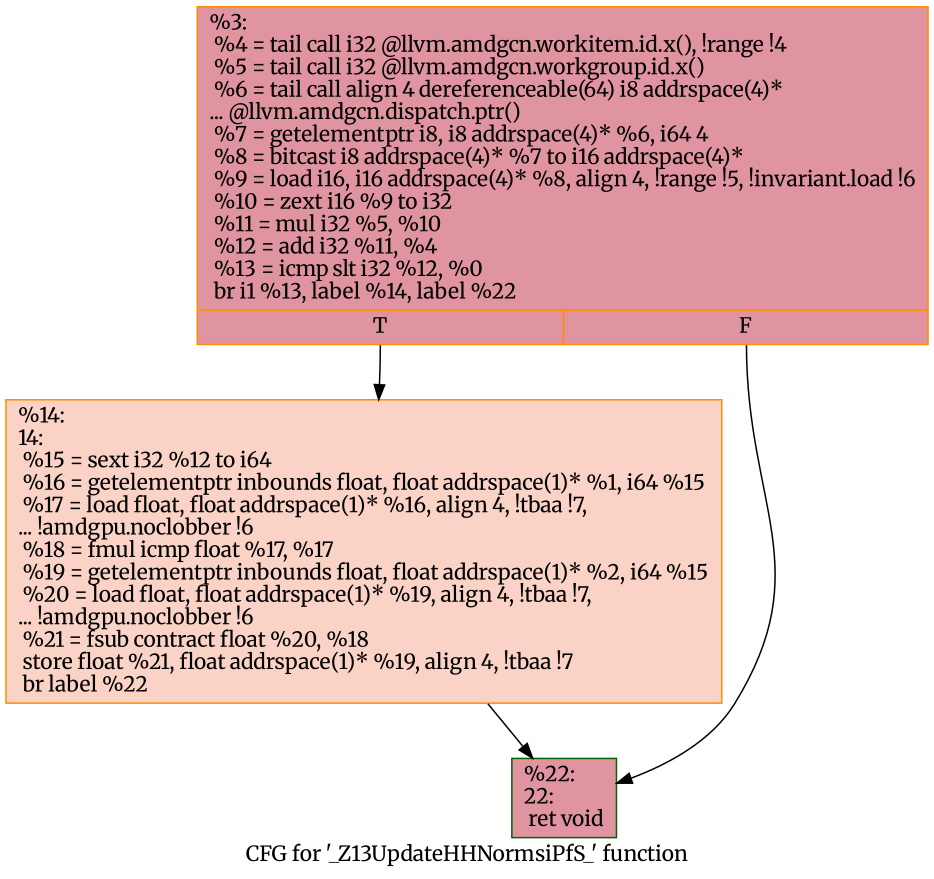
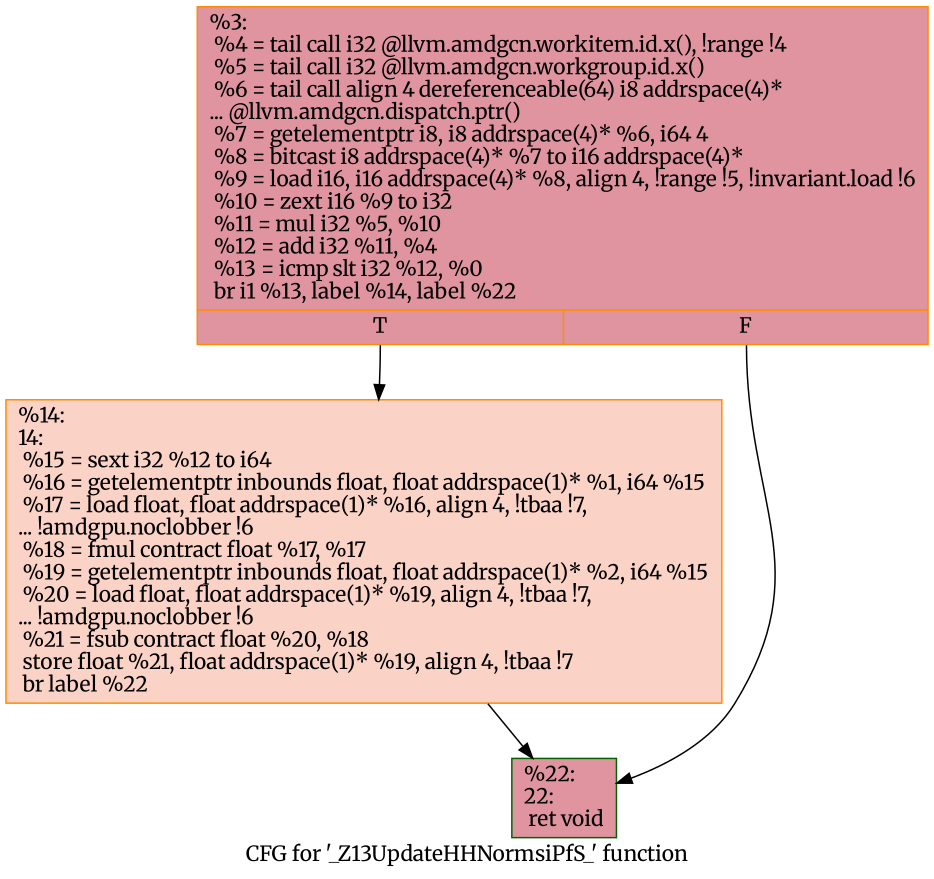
(176, 551) -> (193, 551)
